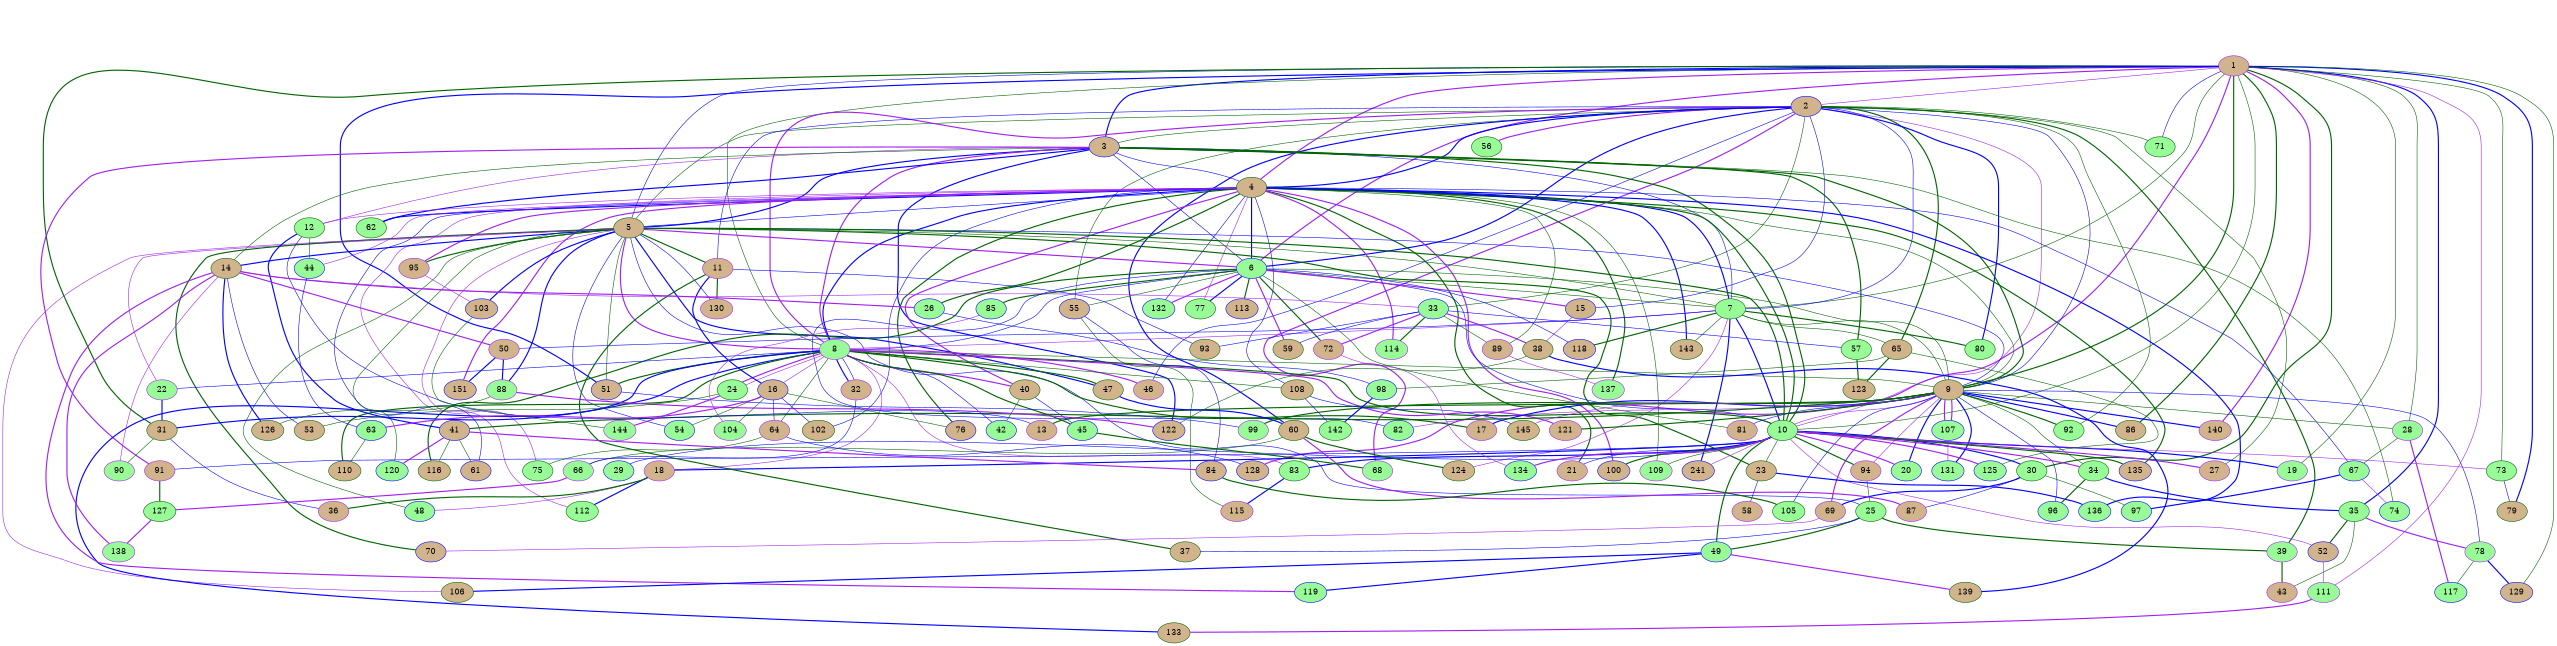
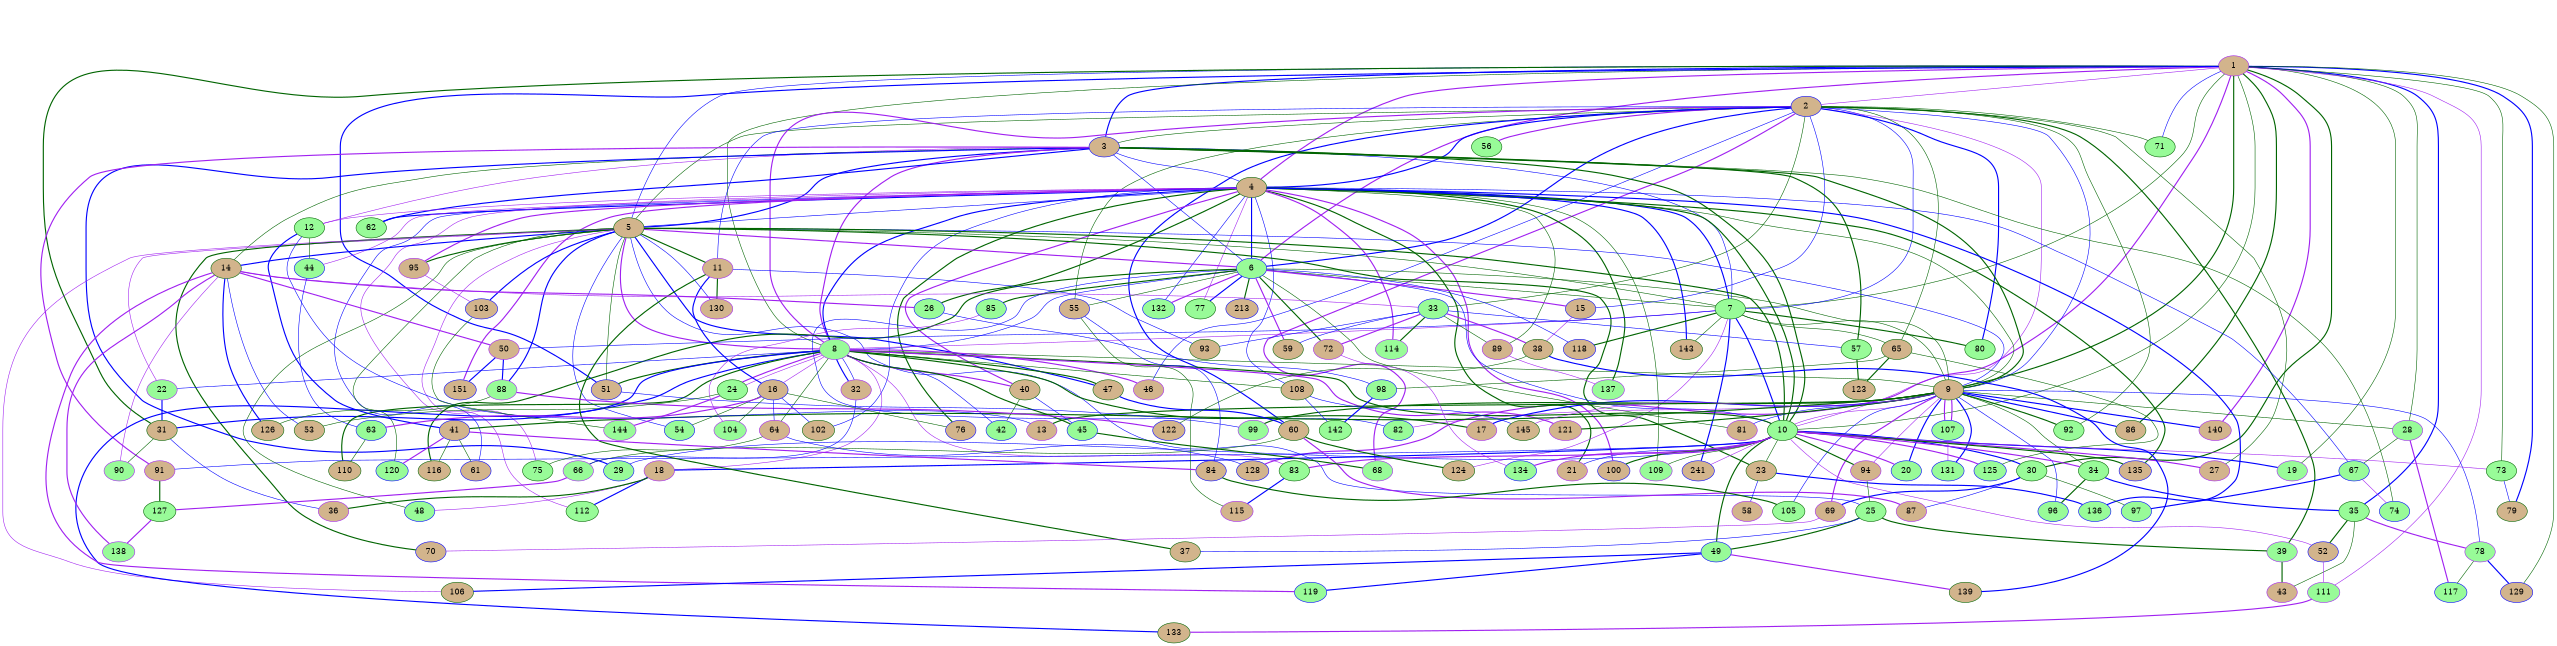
(1937, 189) -> (1937, 189)
(898, 261) -> (236, 173)
(1242, 309) -> (1242, 309)
(1540, 456) -> (1540, 456)
